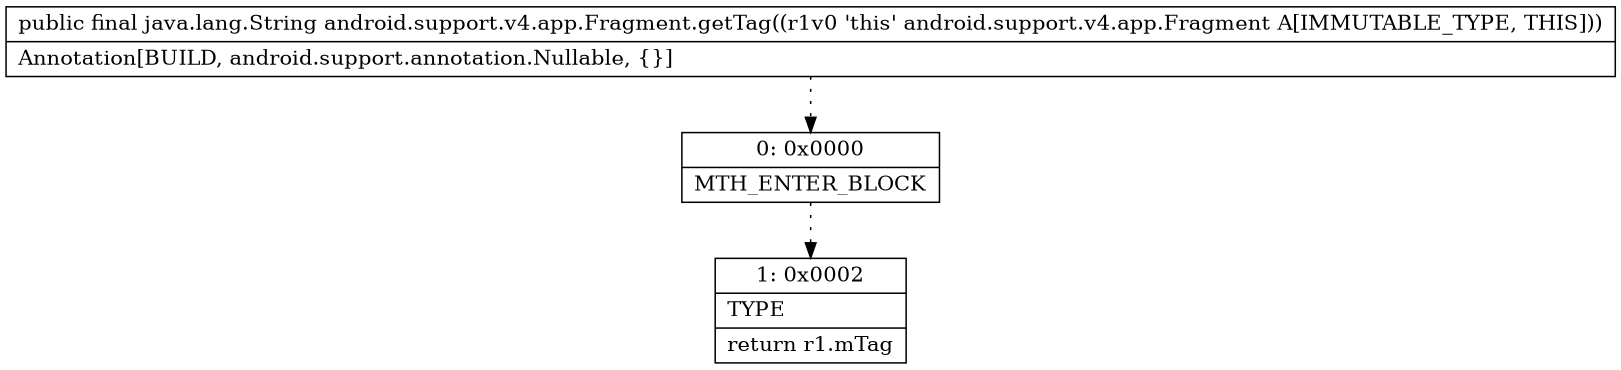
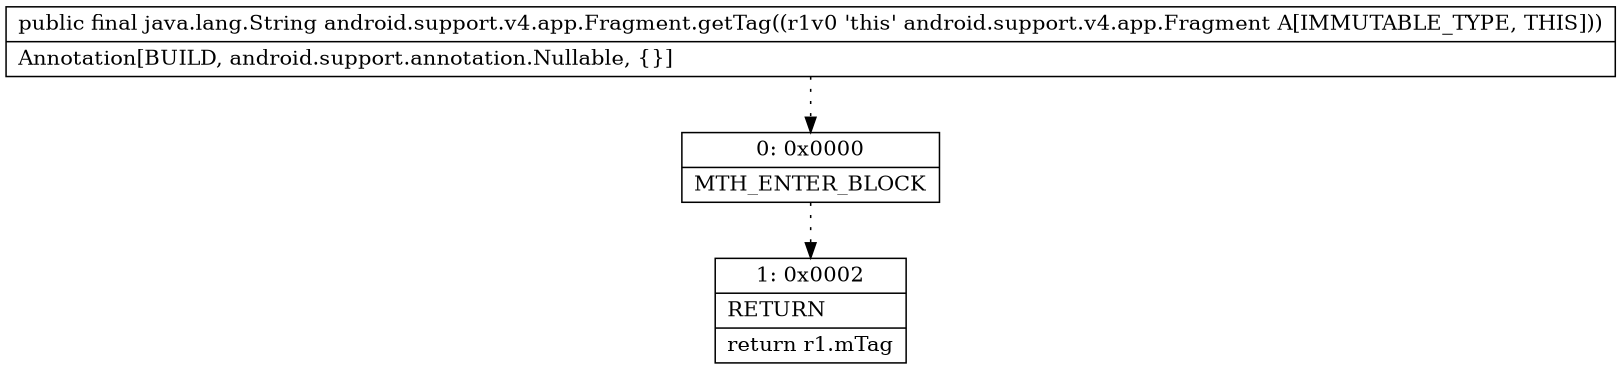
(757, 310) -> (777, 310)
